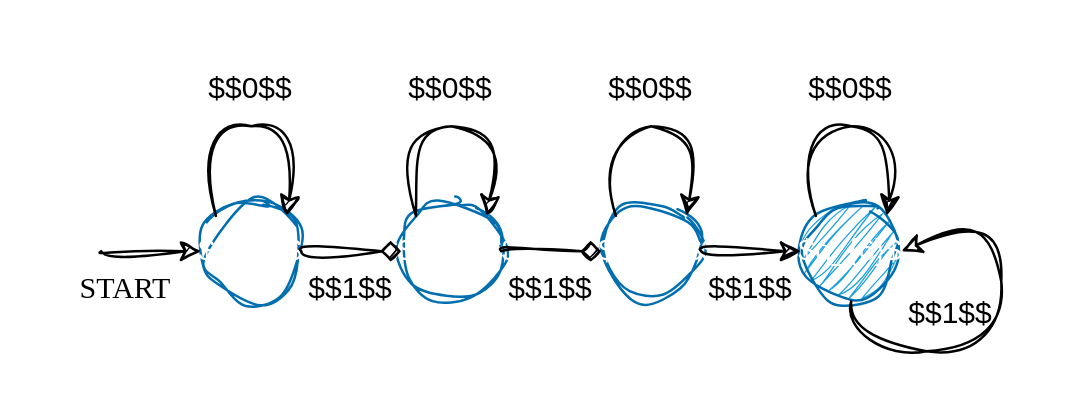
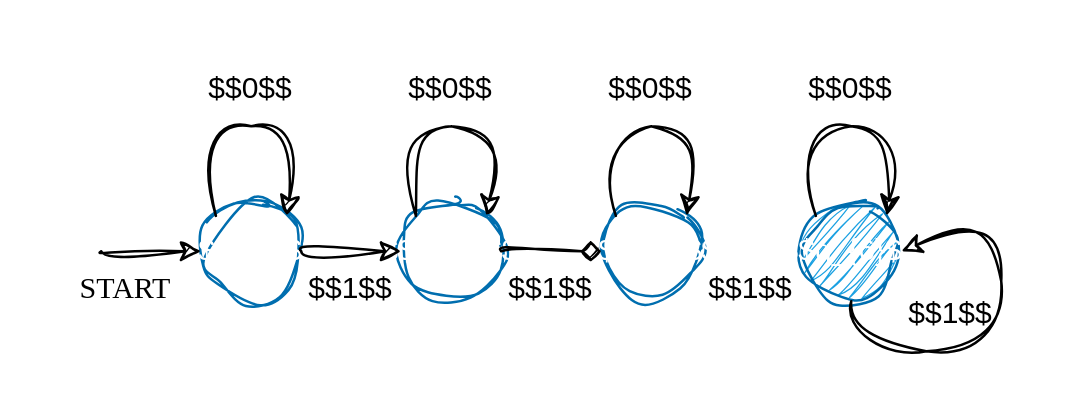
(372, 251) -> (380, 251)
(762, 251) -> none
